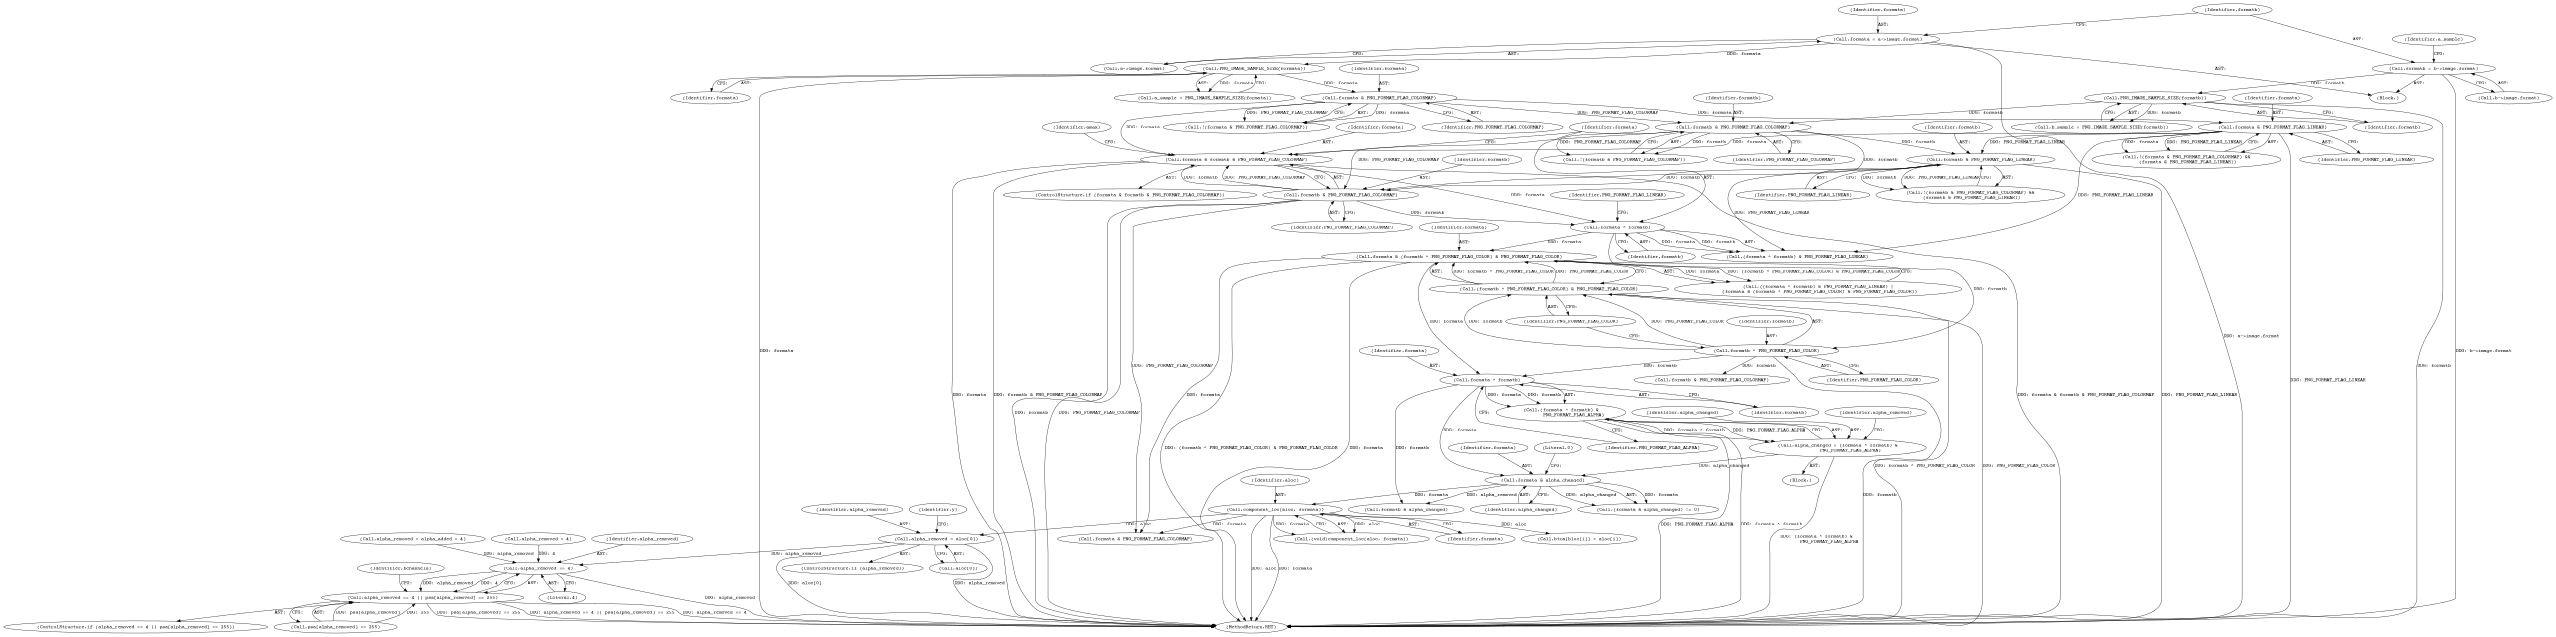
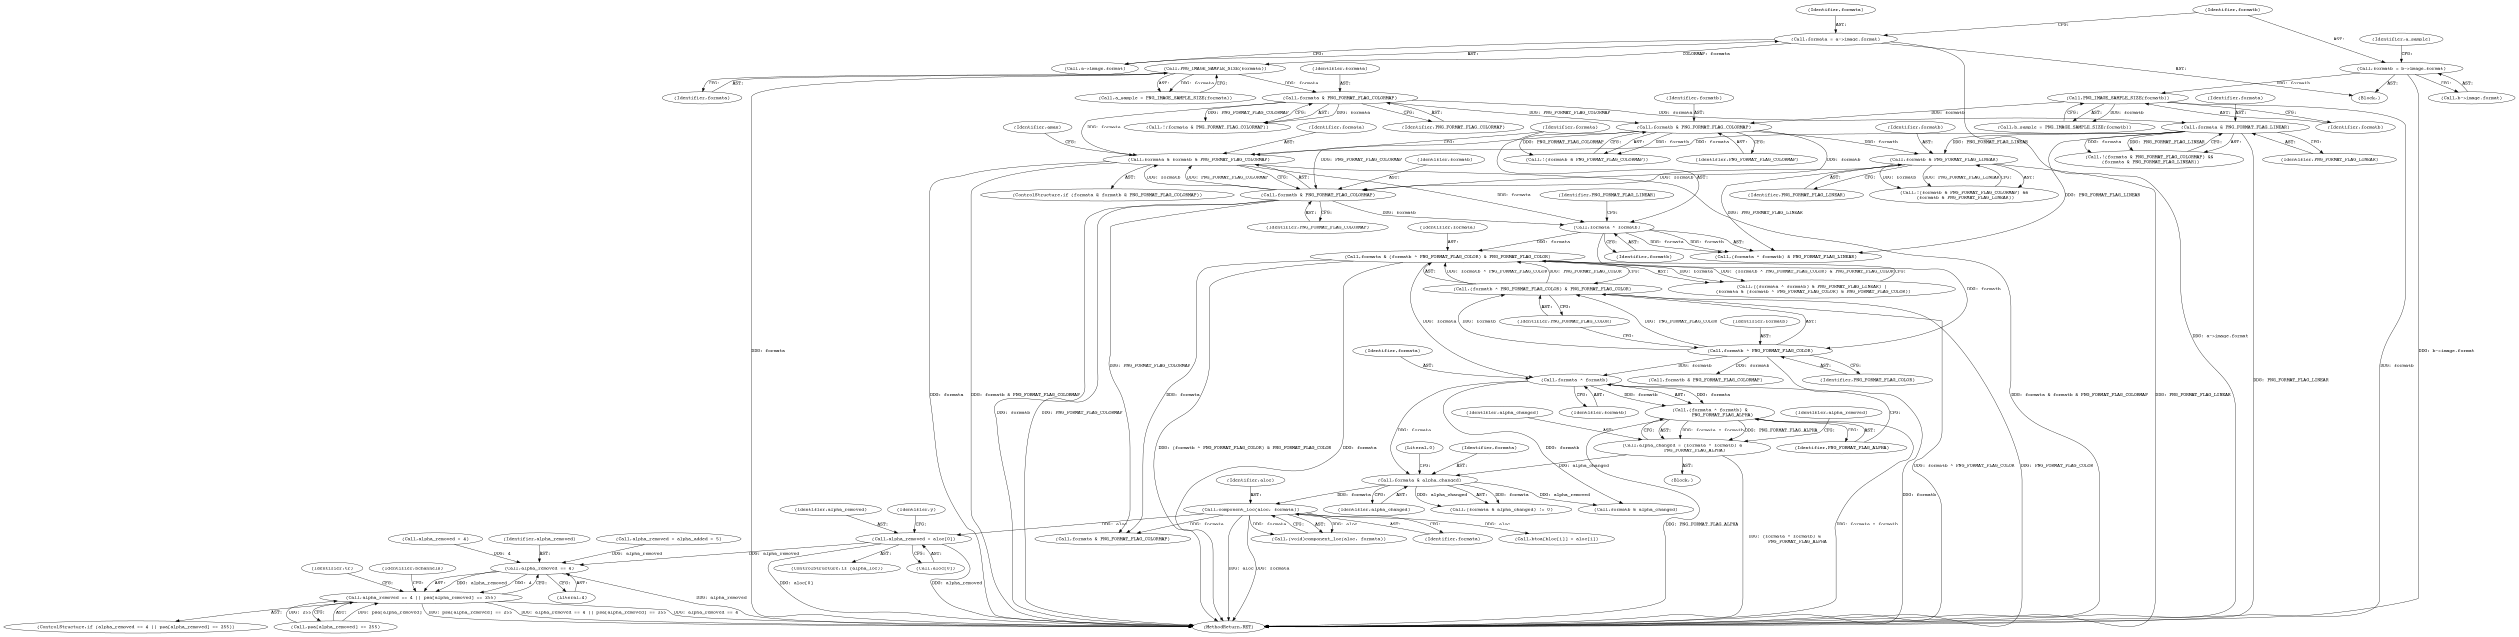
(1744, 54) -> (1706, 54)
none -> (1852, 424)
(413, 539) -> (669, 539)
none -> (332, 568)
(853, 568) -> (837, 568)
